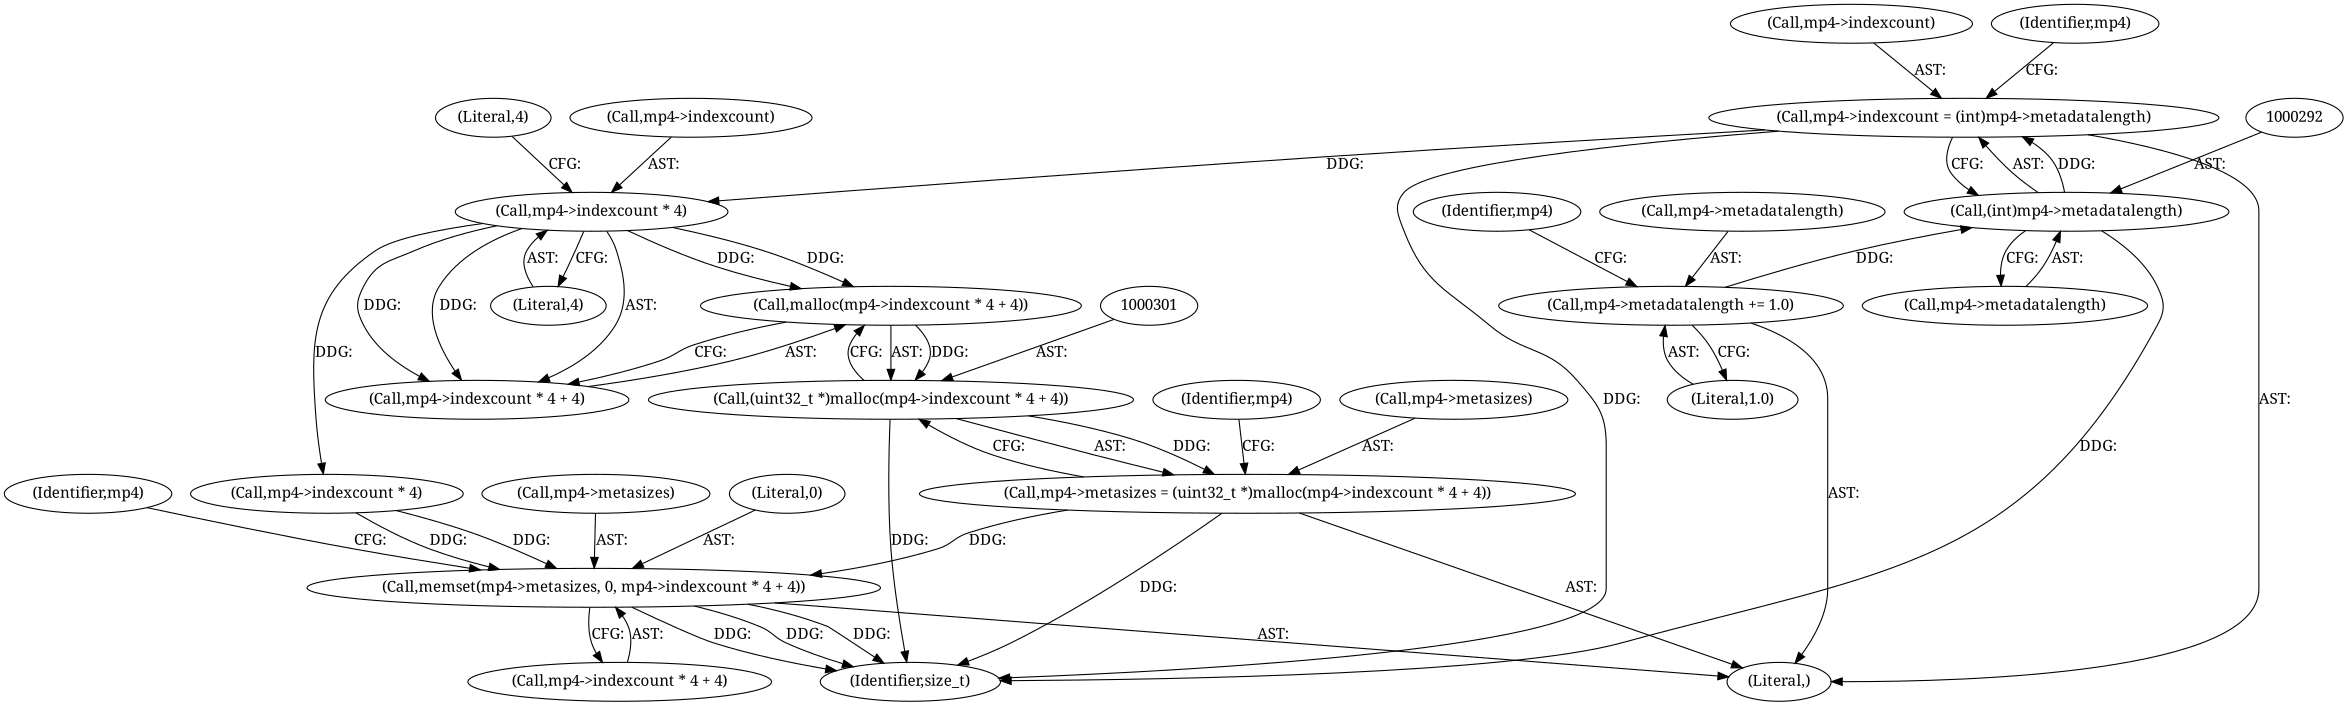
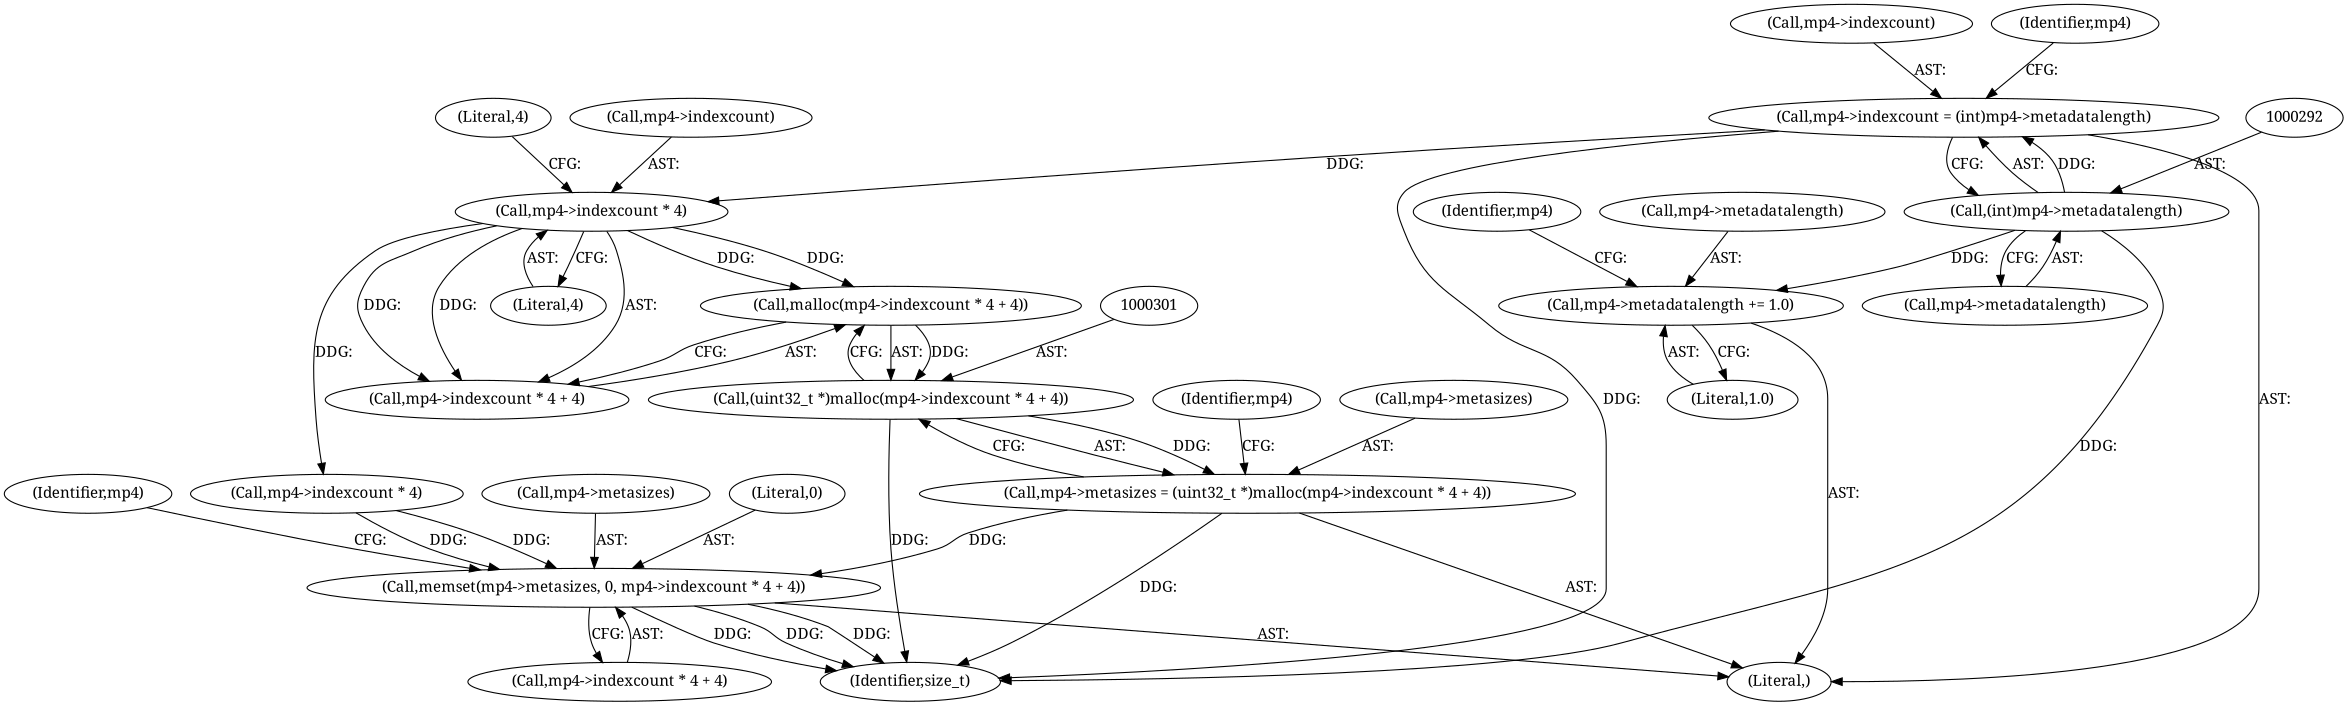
(1842, 254) -> (1903, 266)
